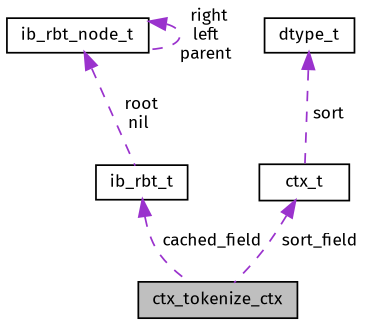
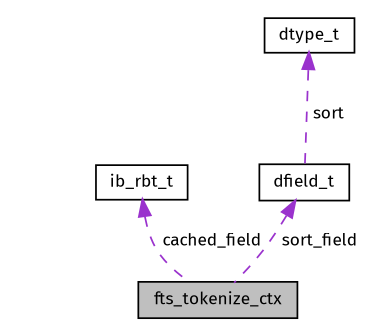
(78, 35) -> none
(304, 182) -> (304, 182)
(218, 300) -> (218, 300)
